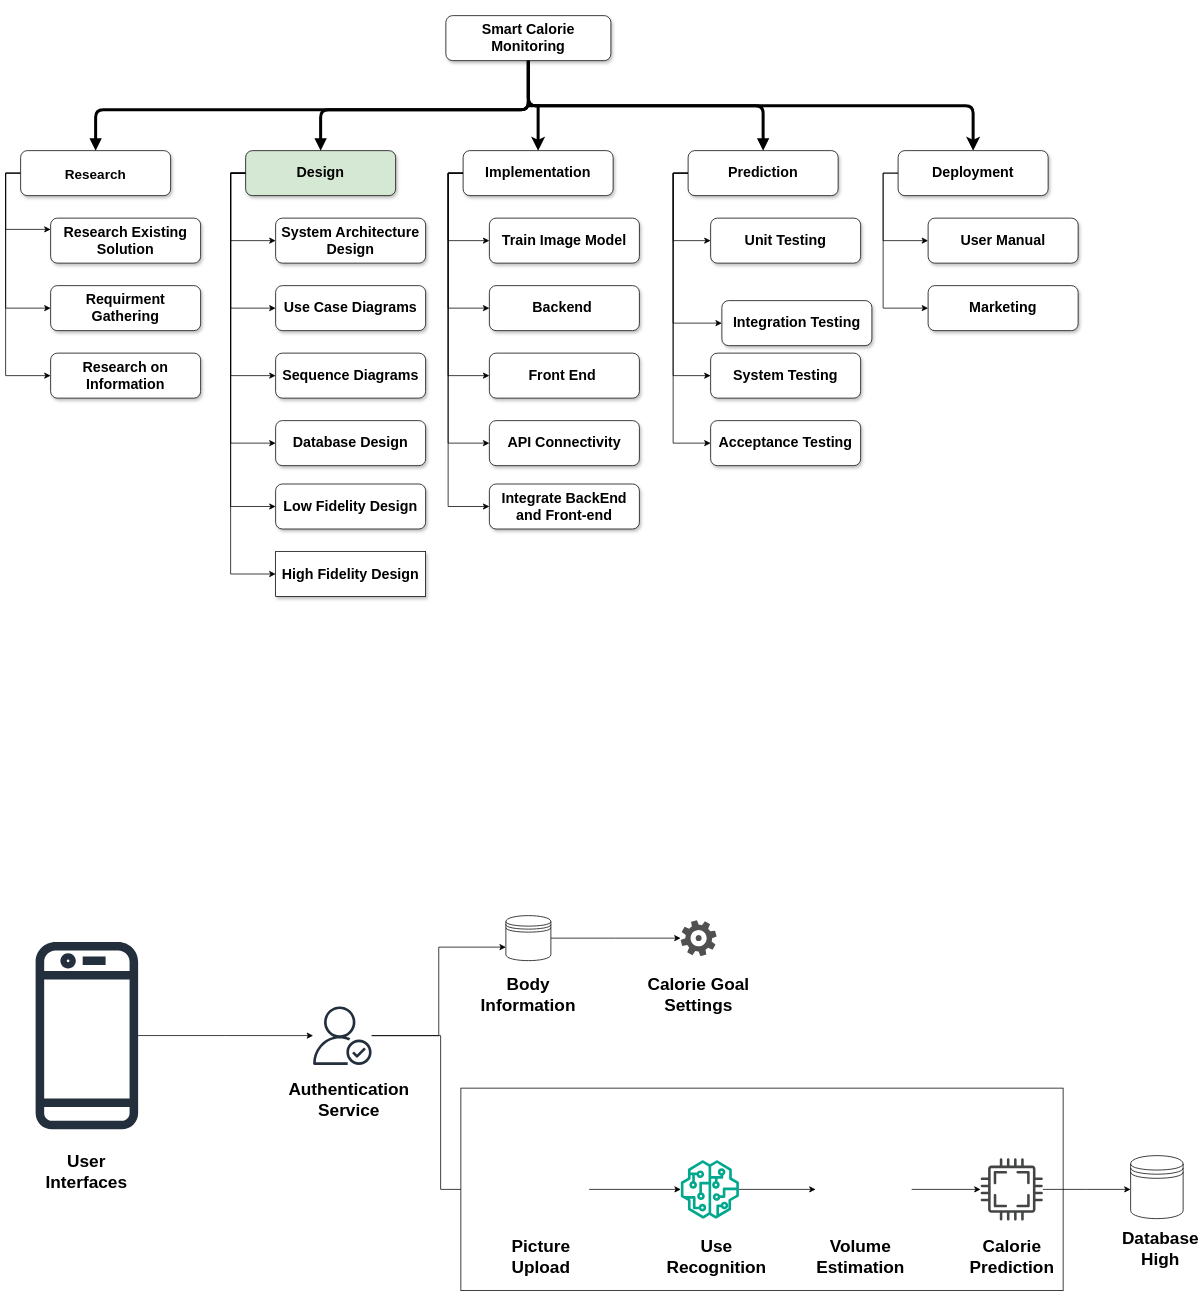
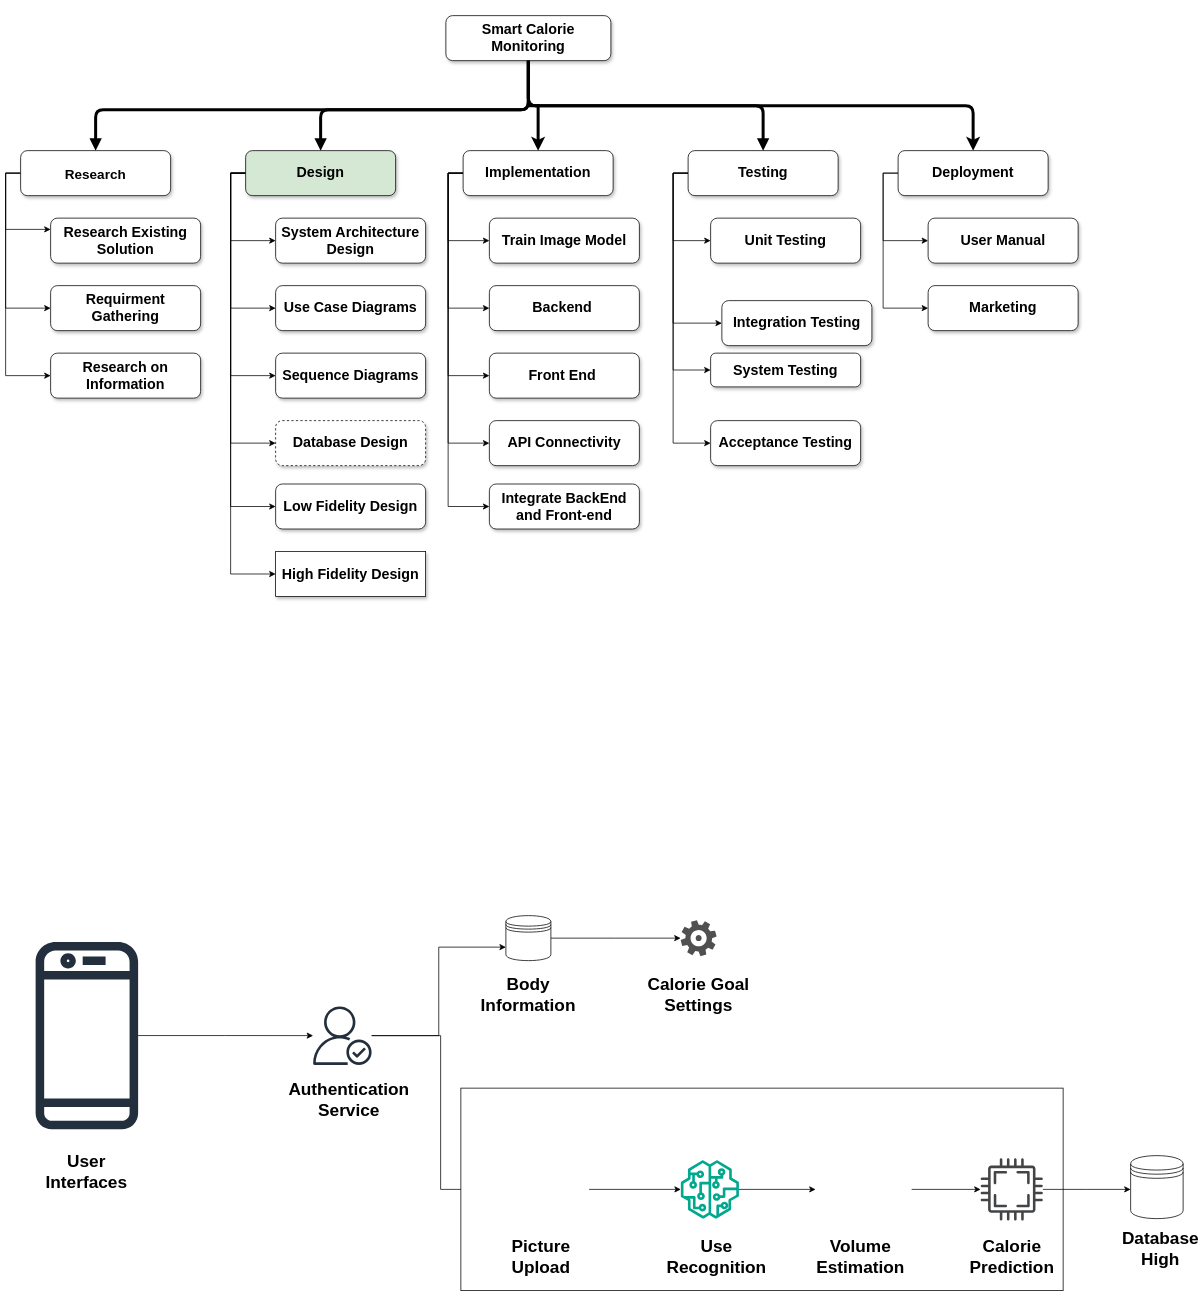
(763, 173) -> (763, 173)
(786, 375) -> (786, 370)
(351, 443) -> (351, 443)
